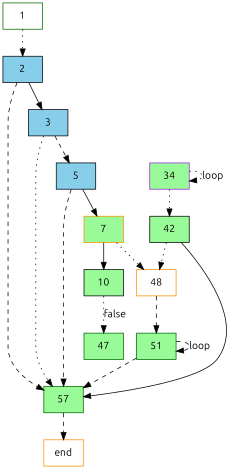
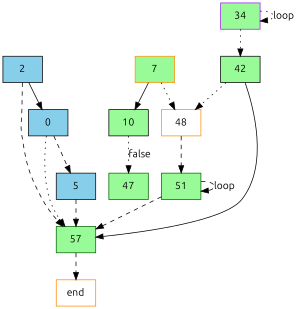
(23, 16) -> none
(48, 123) -> (48, 123)
(88, 200) -> none
